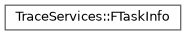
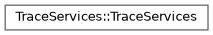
(93, 18) -> (107, 18)
